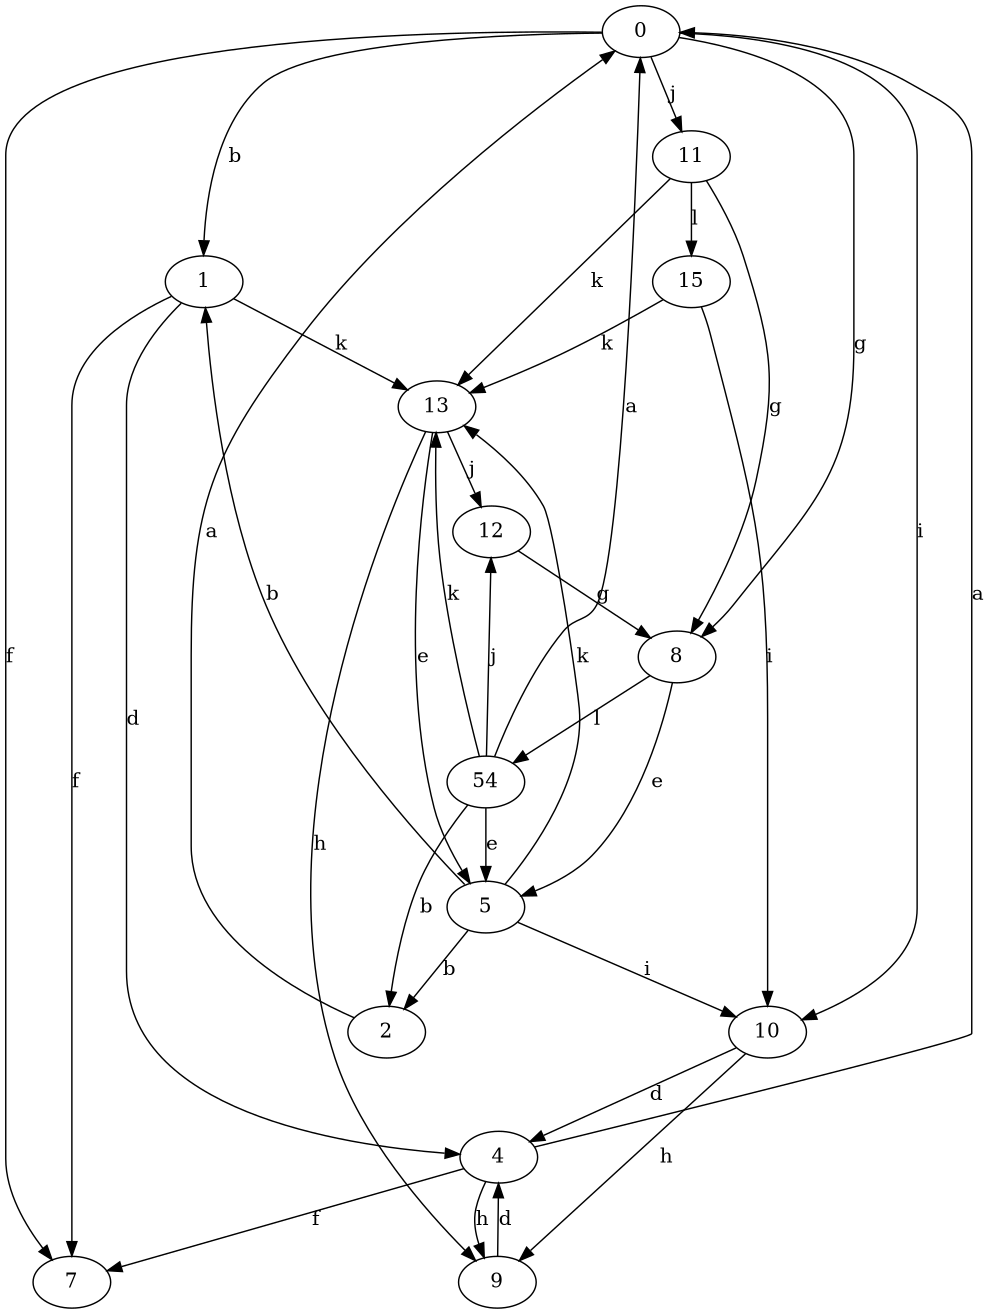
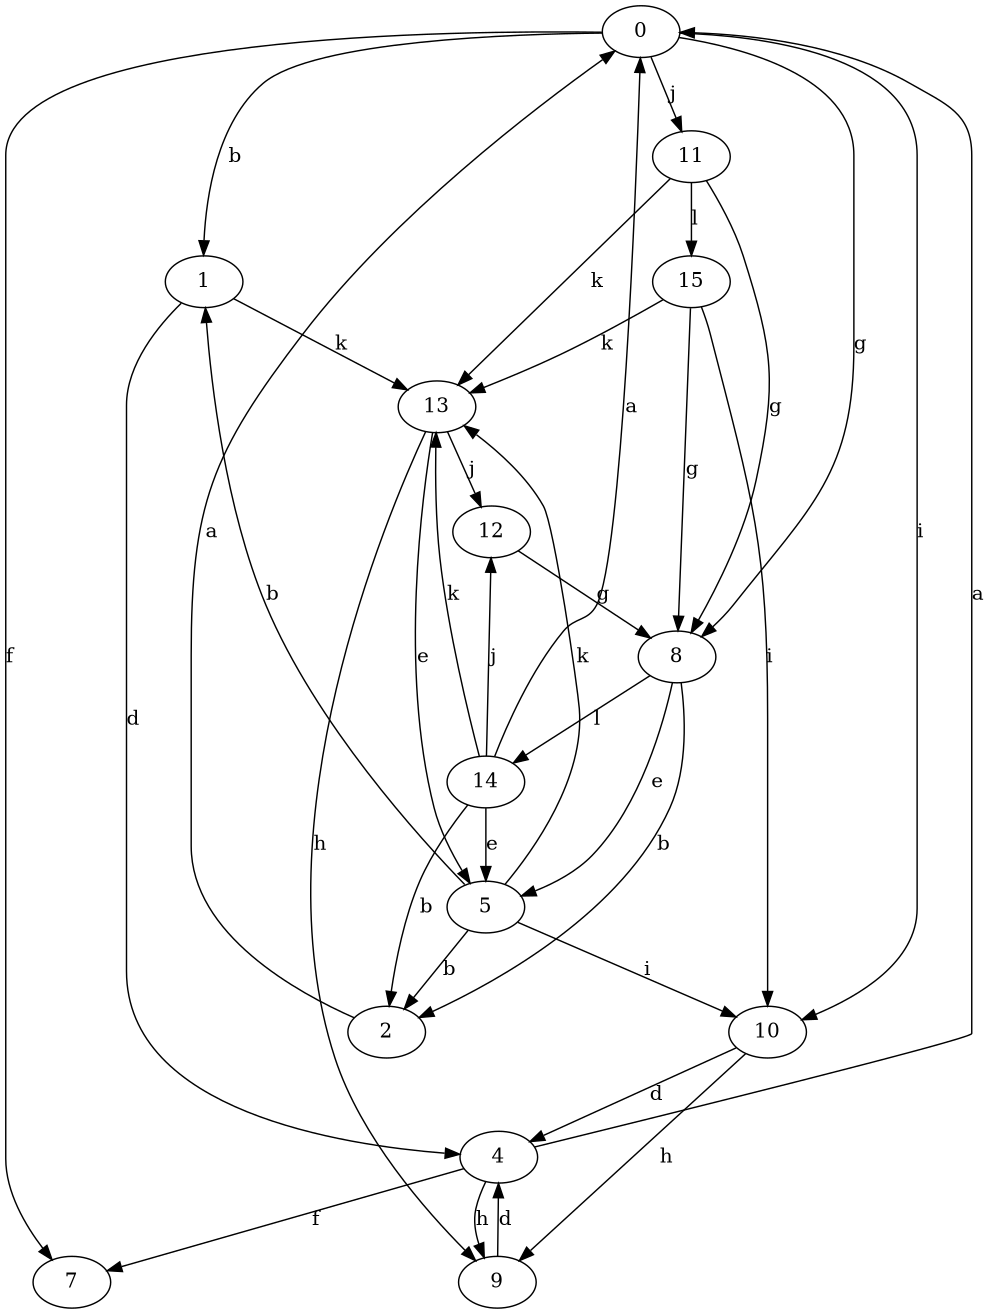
none -> (685, 462)
(72, 746) -> none
(486, 782) -> (486, 782)
none -> (615, 886)
